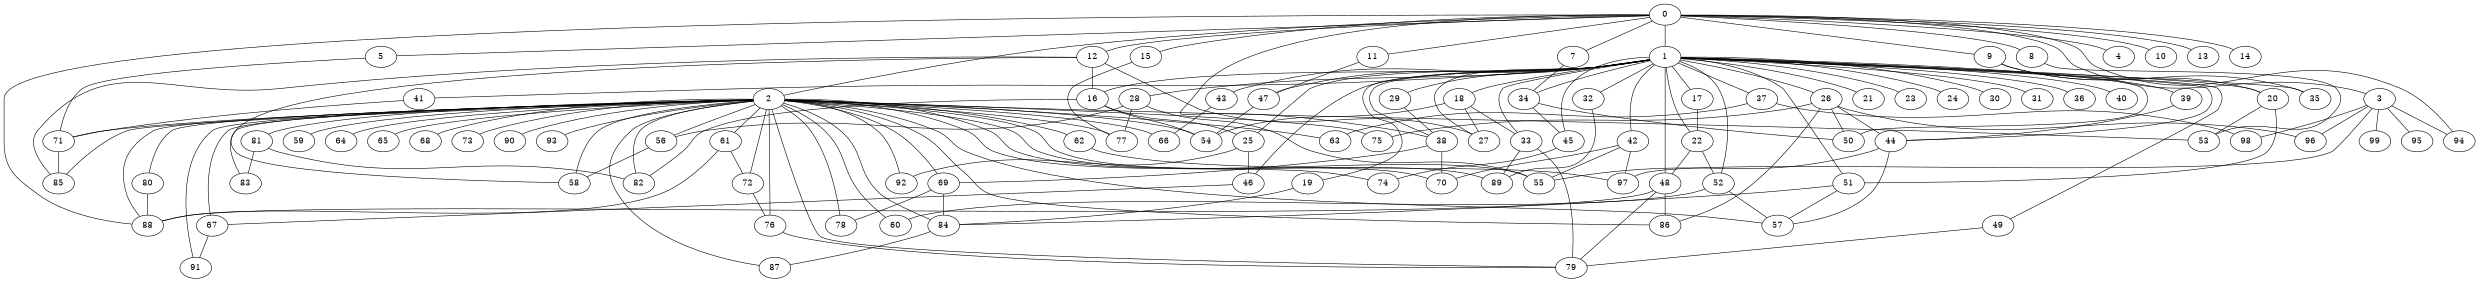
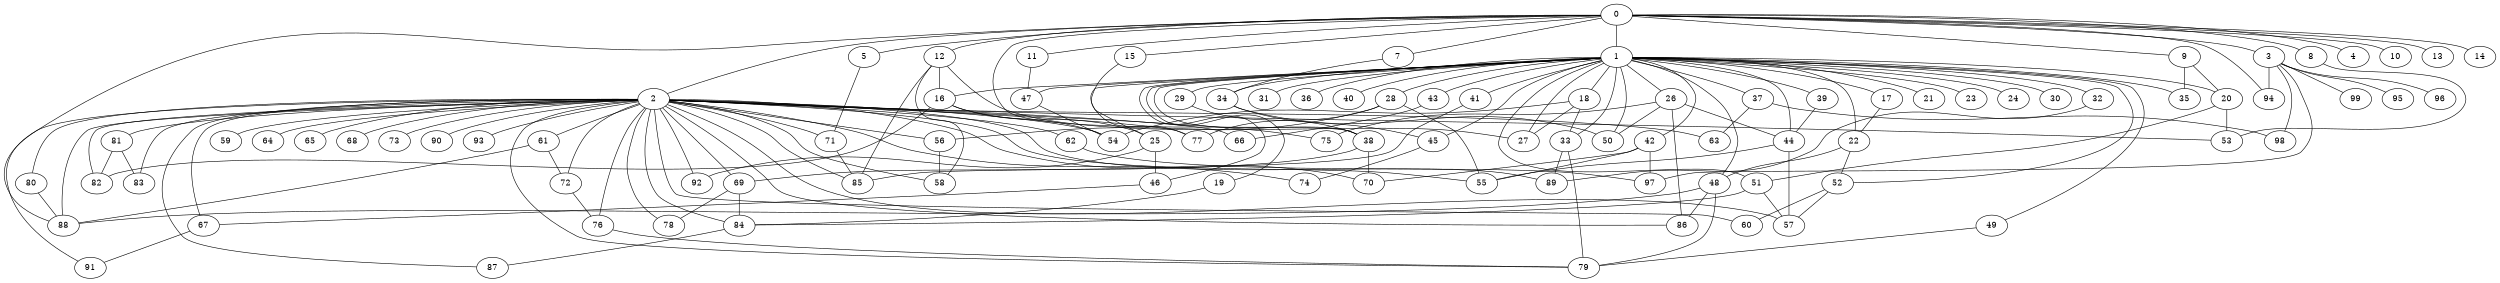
(238, 114) -> (1312, 162)
(2020, 129) -> none
